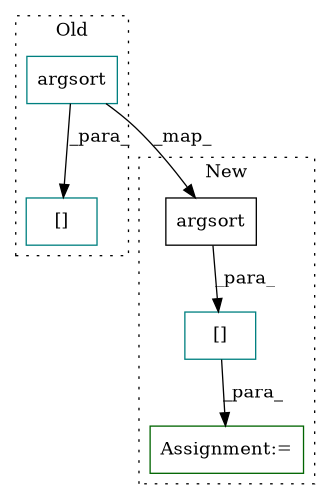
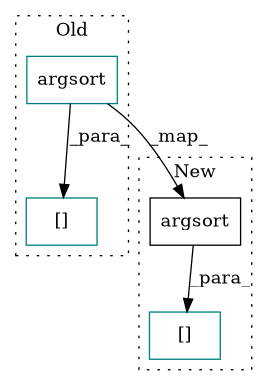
(227, 450) -> none
